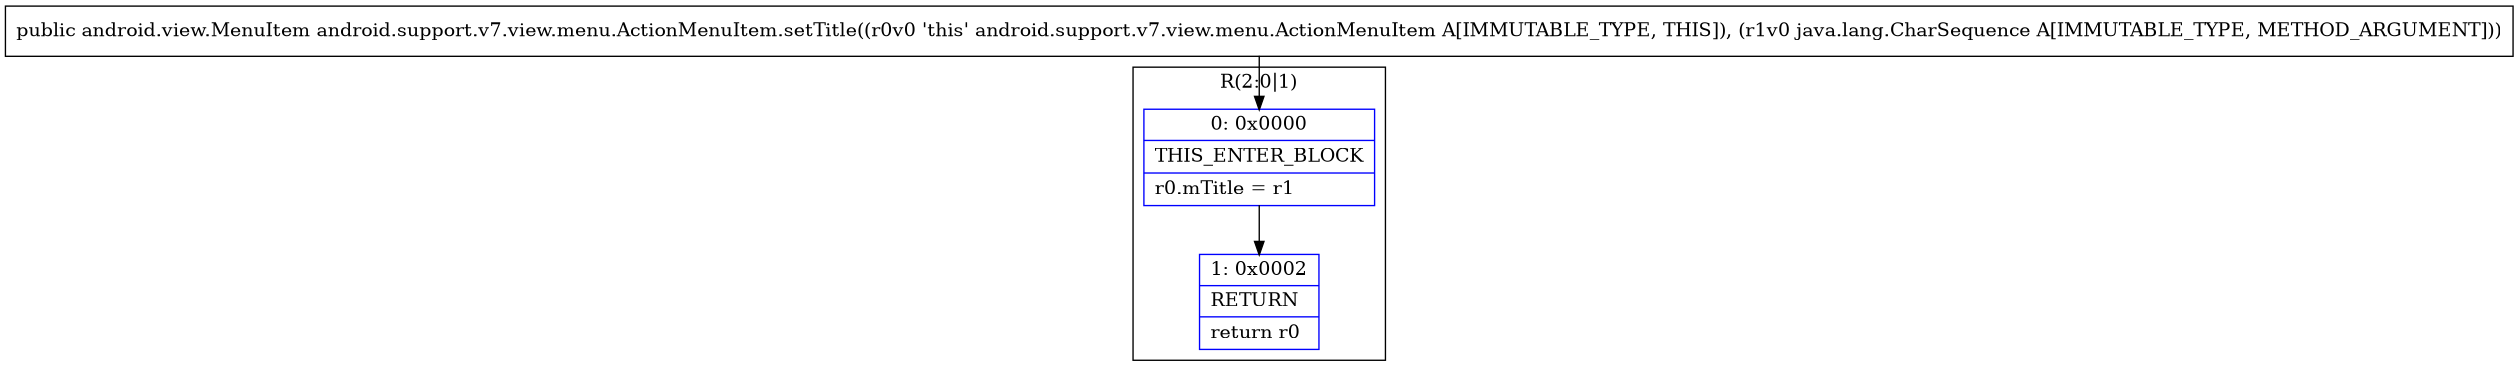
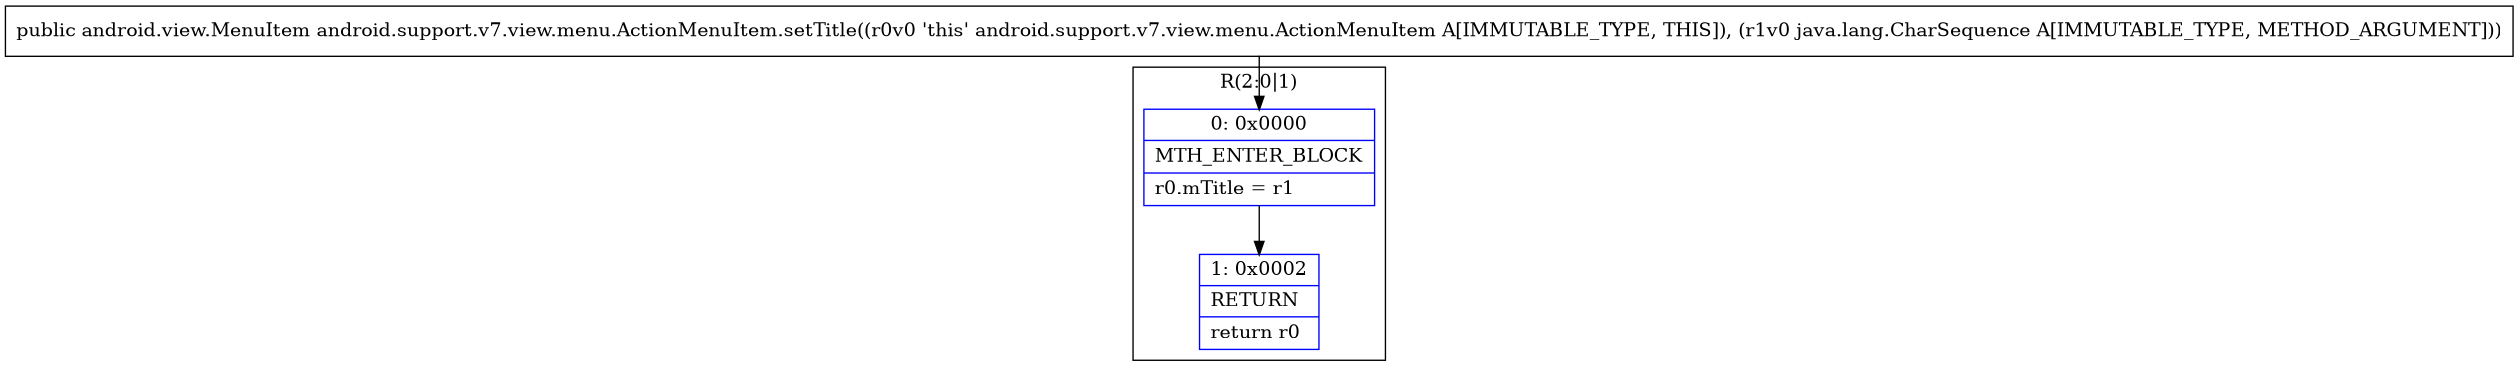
(1259, 156) -> (1259, 156)
